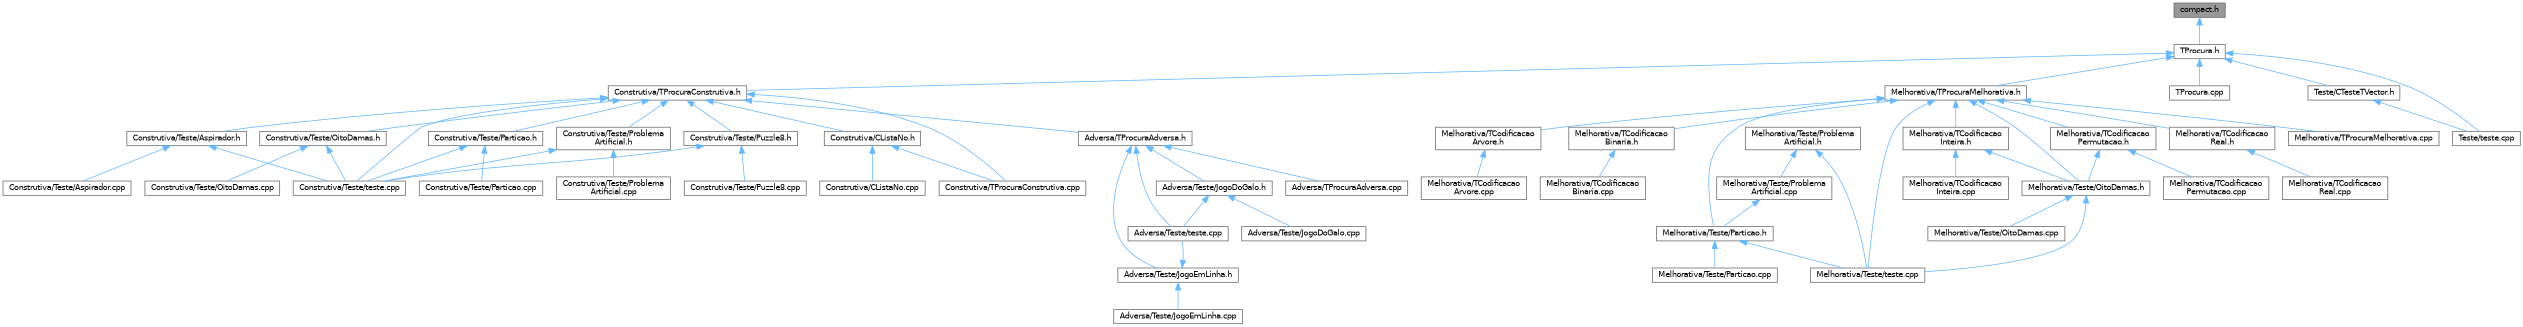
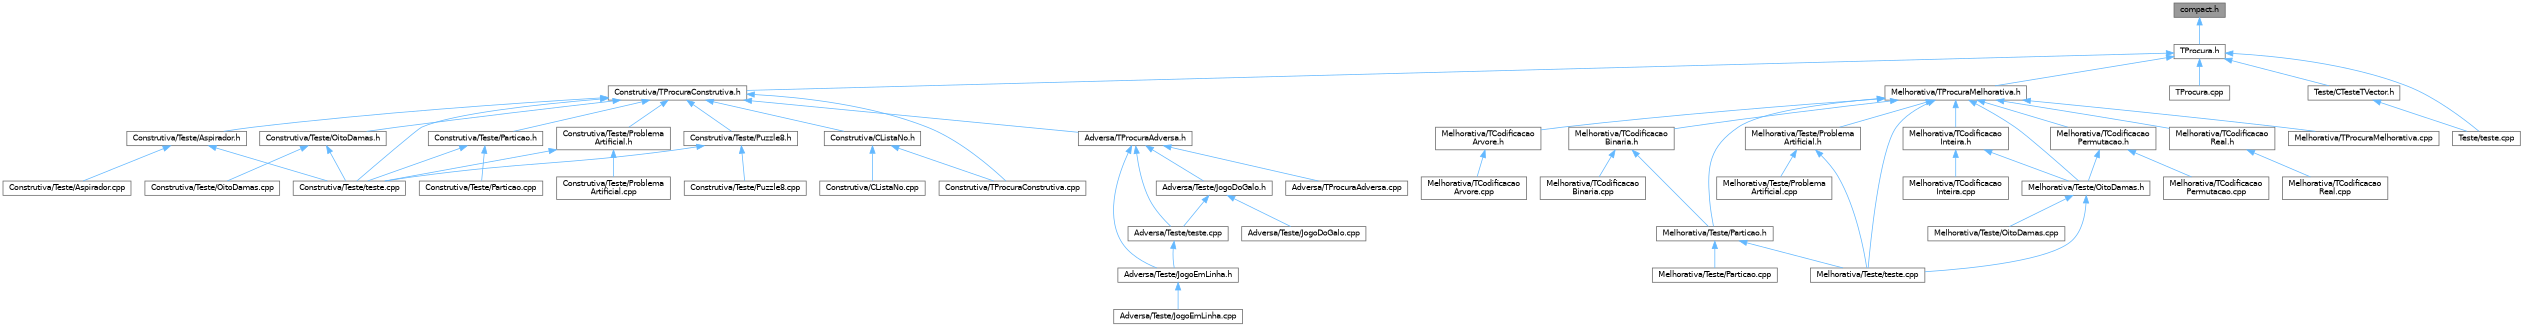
none -> (1883, 115)
(1739, 215) -> (1673, 191)
(1183, 251) -> (1173, 258)
